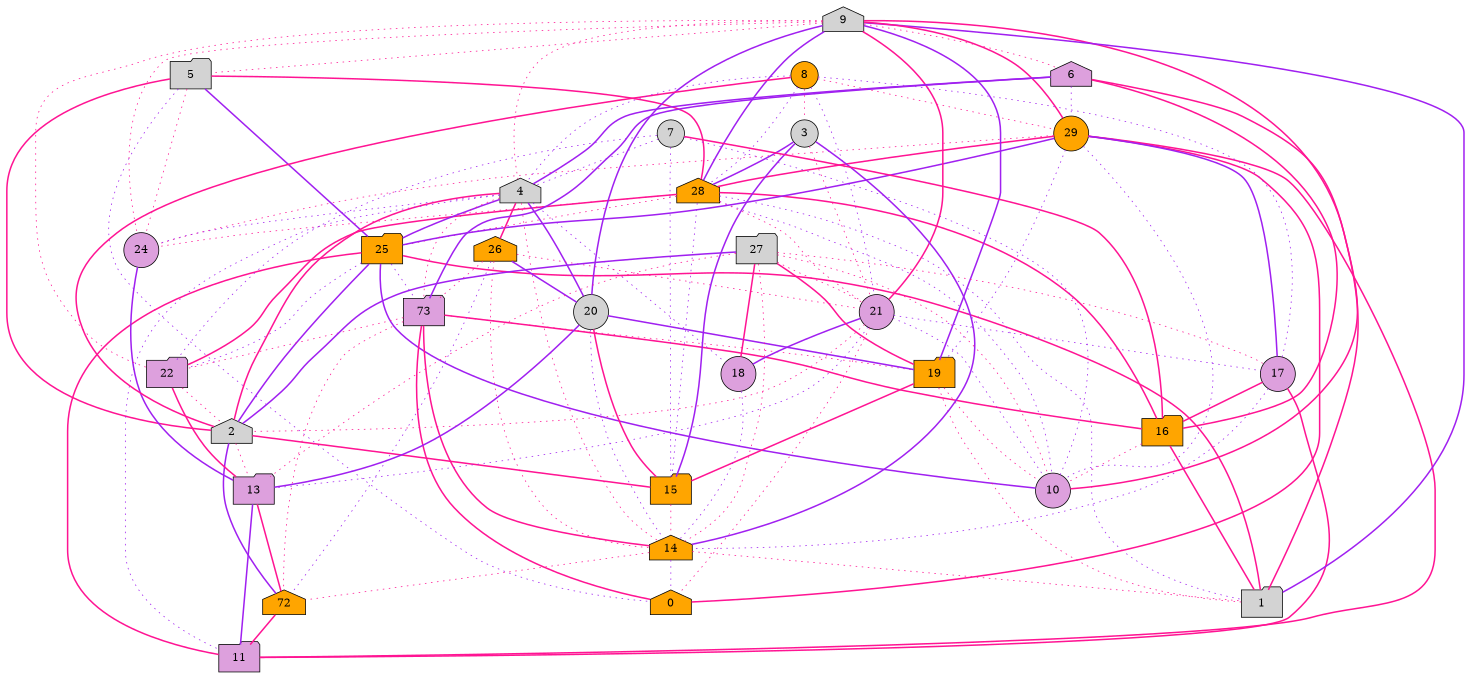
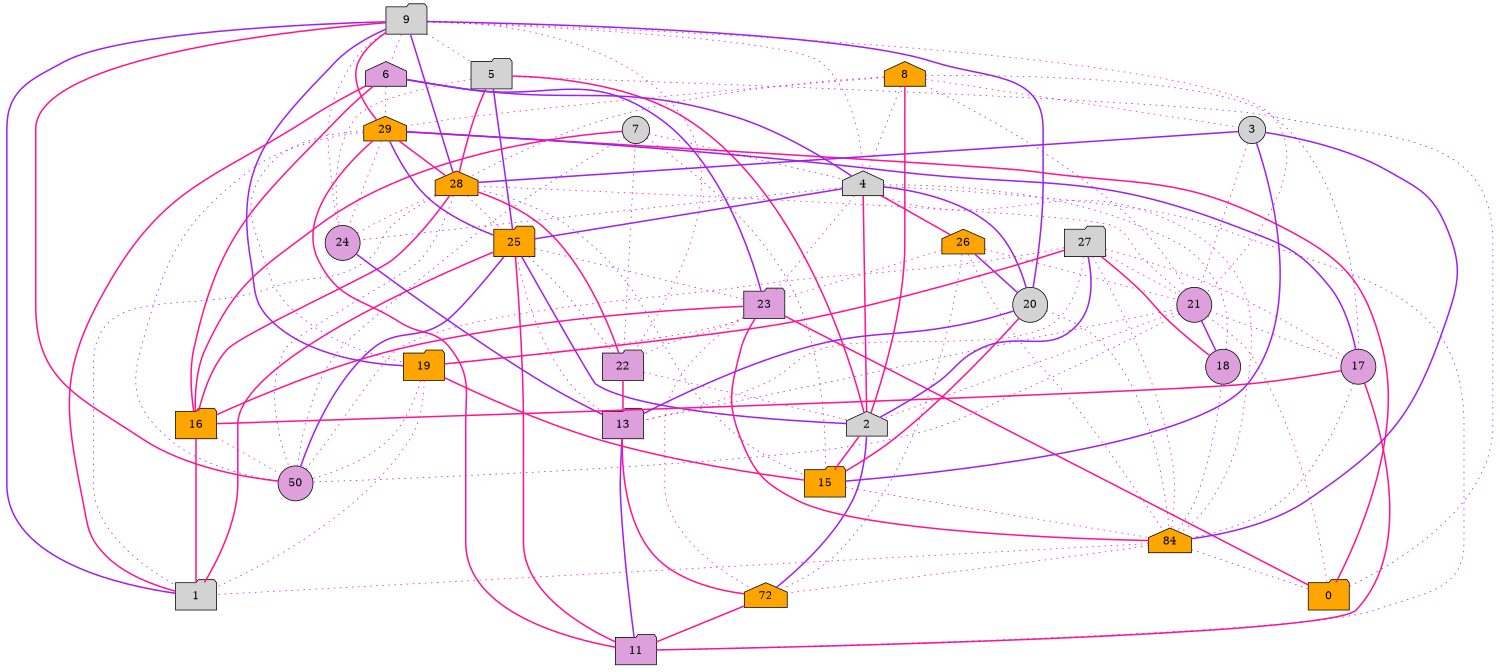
(843, 21) -> (406, 21)
(805, 75) -> (905, 75)
(1071, 134) -> (385, 130)
(943, 157) -> (956, 52)
(424, 312) -> (764, 305)
(753, 341) -> none
(242, 460) -> (545, 343)
(1053, 491) -> (296, 483)
(671, 549) -> (1170, 542)
(671, 604) -> (1329, 596)
